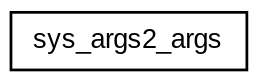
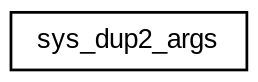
(129, 41) -> (129, 41)
